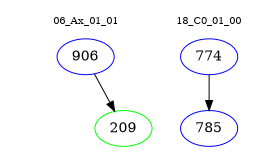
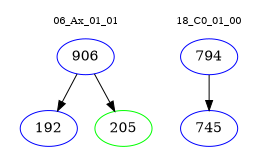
(209, 57) -> (209, 57)
none -> (49, 128)
(123, 128) -> (123, 128)
(209, 128) -> (209, 128)
